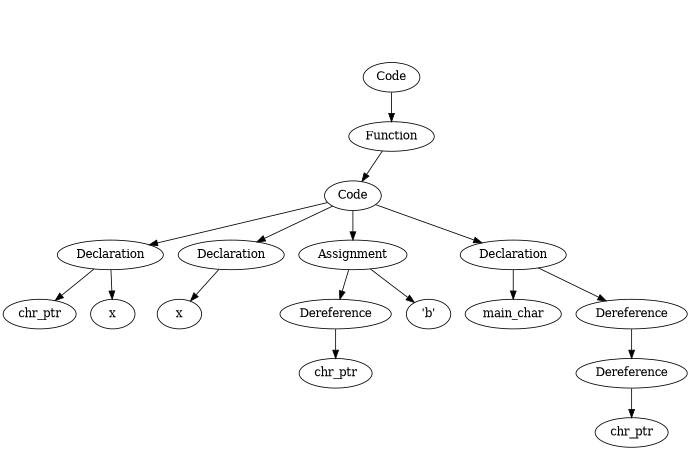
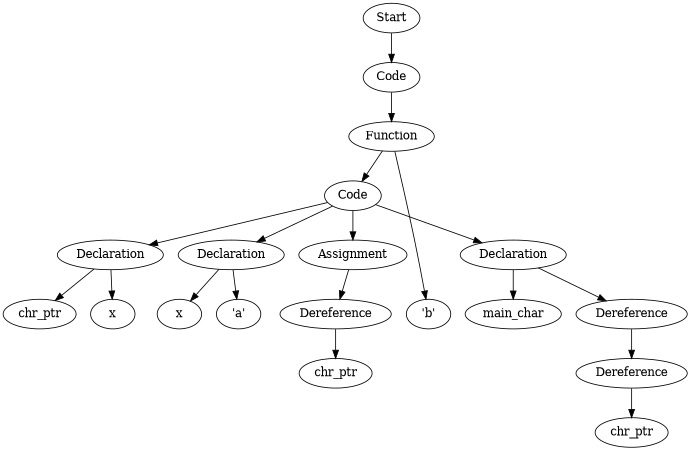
none -> (392, 18)
(389, 283) -> (411, 225)
none -> (239, 314)
